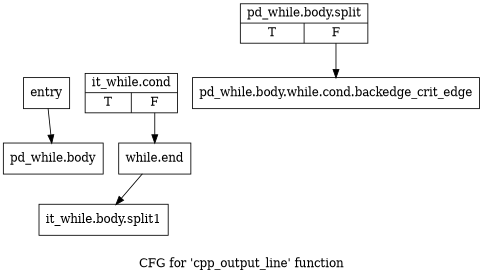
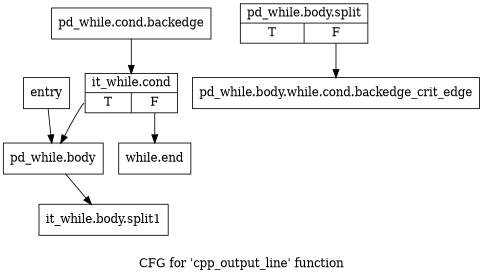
none -> (131, 23)
none -> (74, 119)
(132, 186) -> (76, 186)
